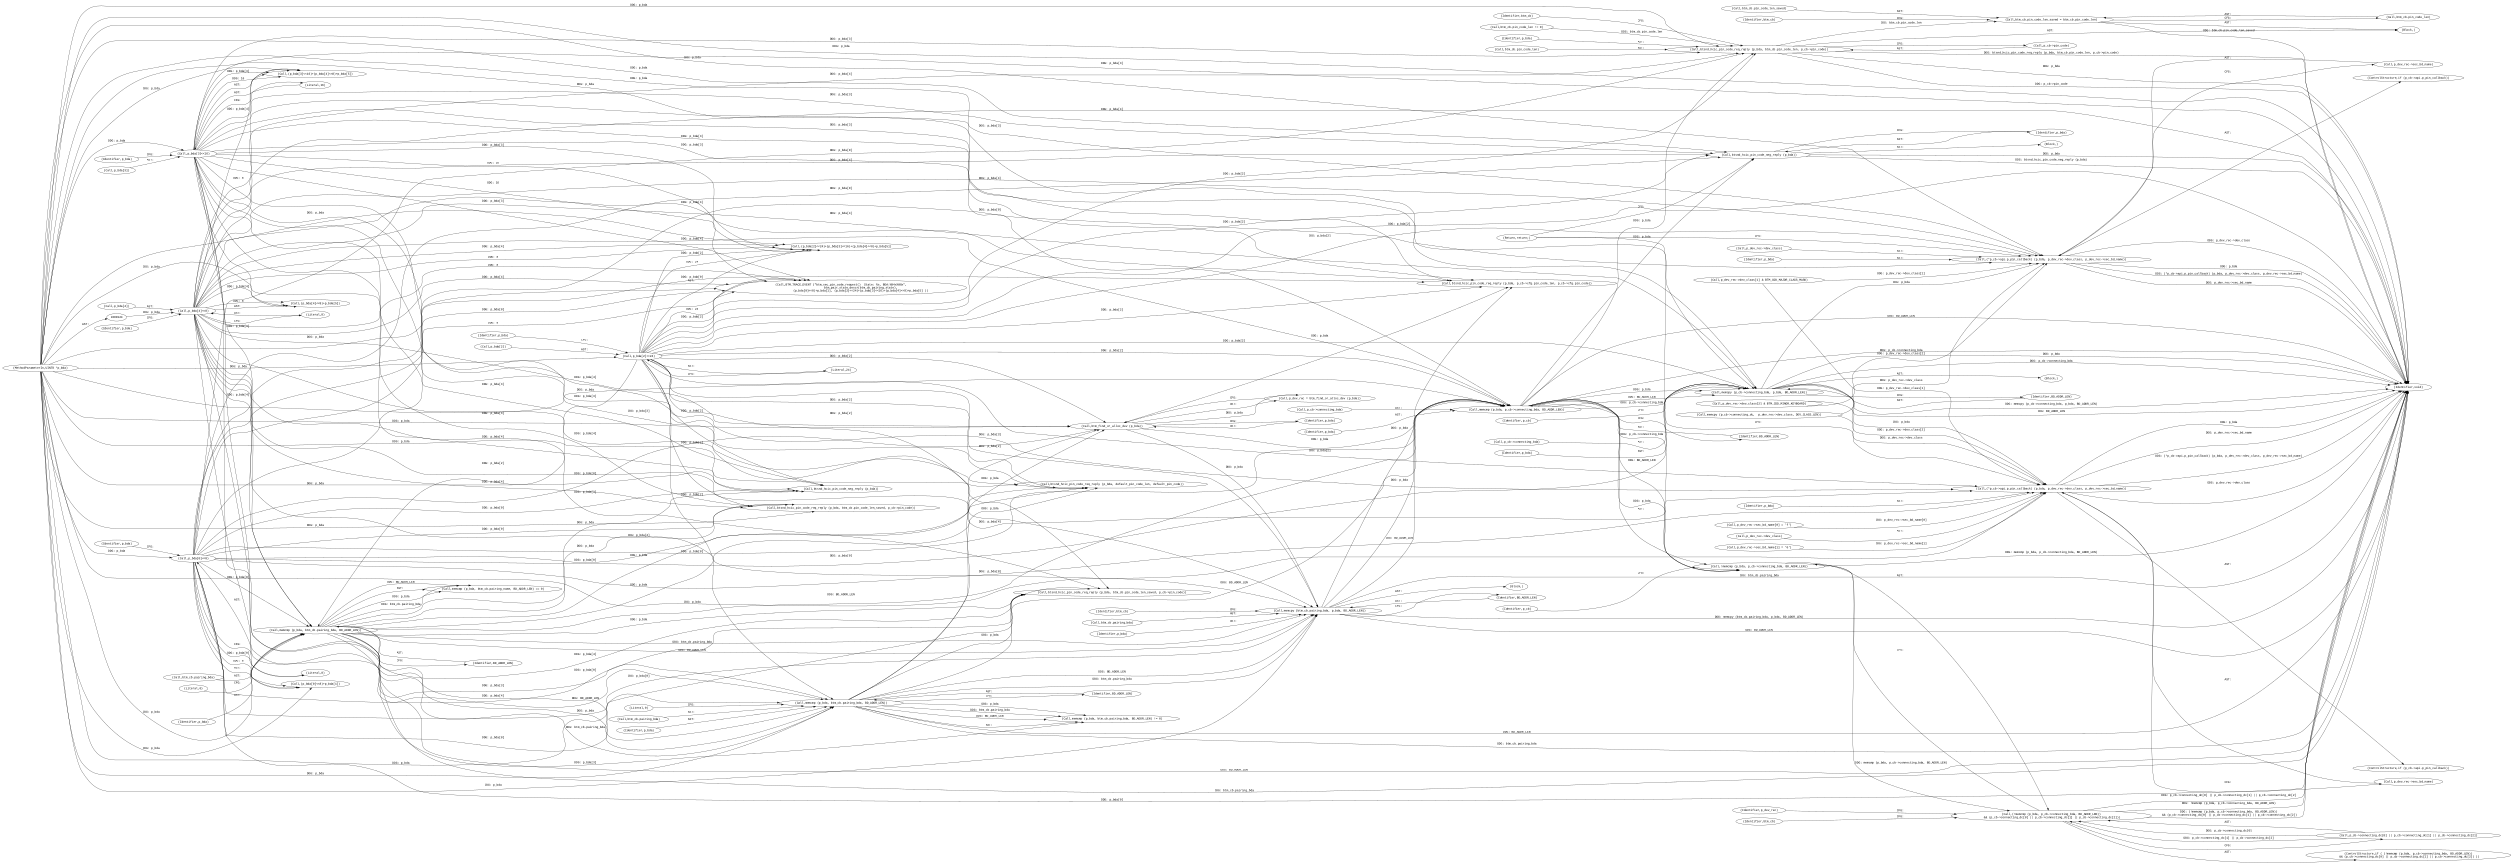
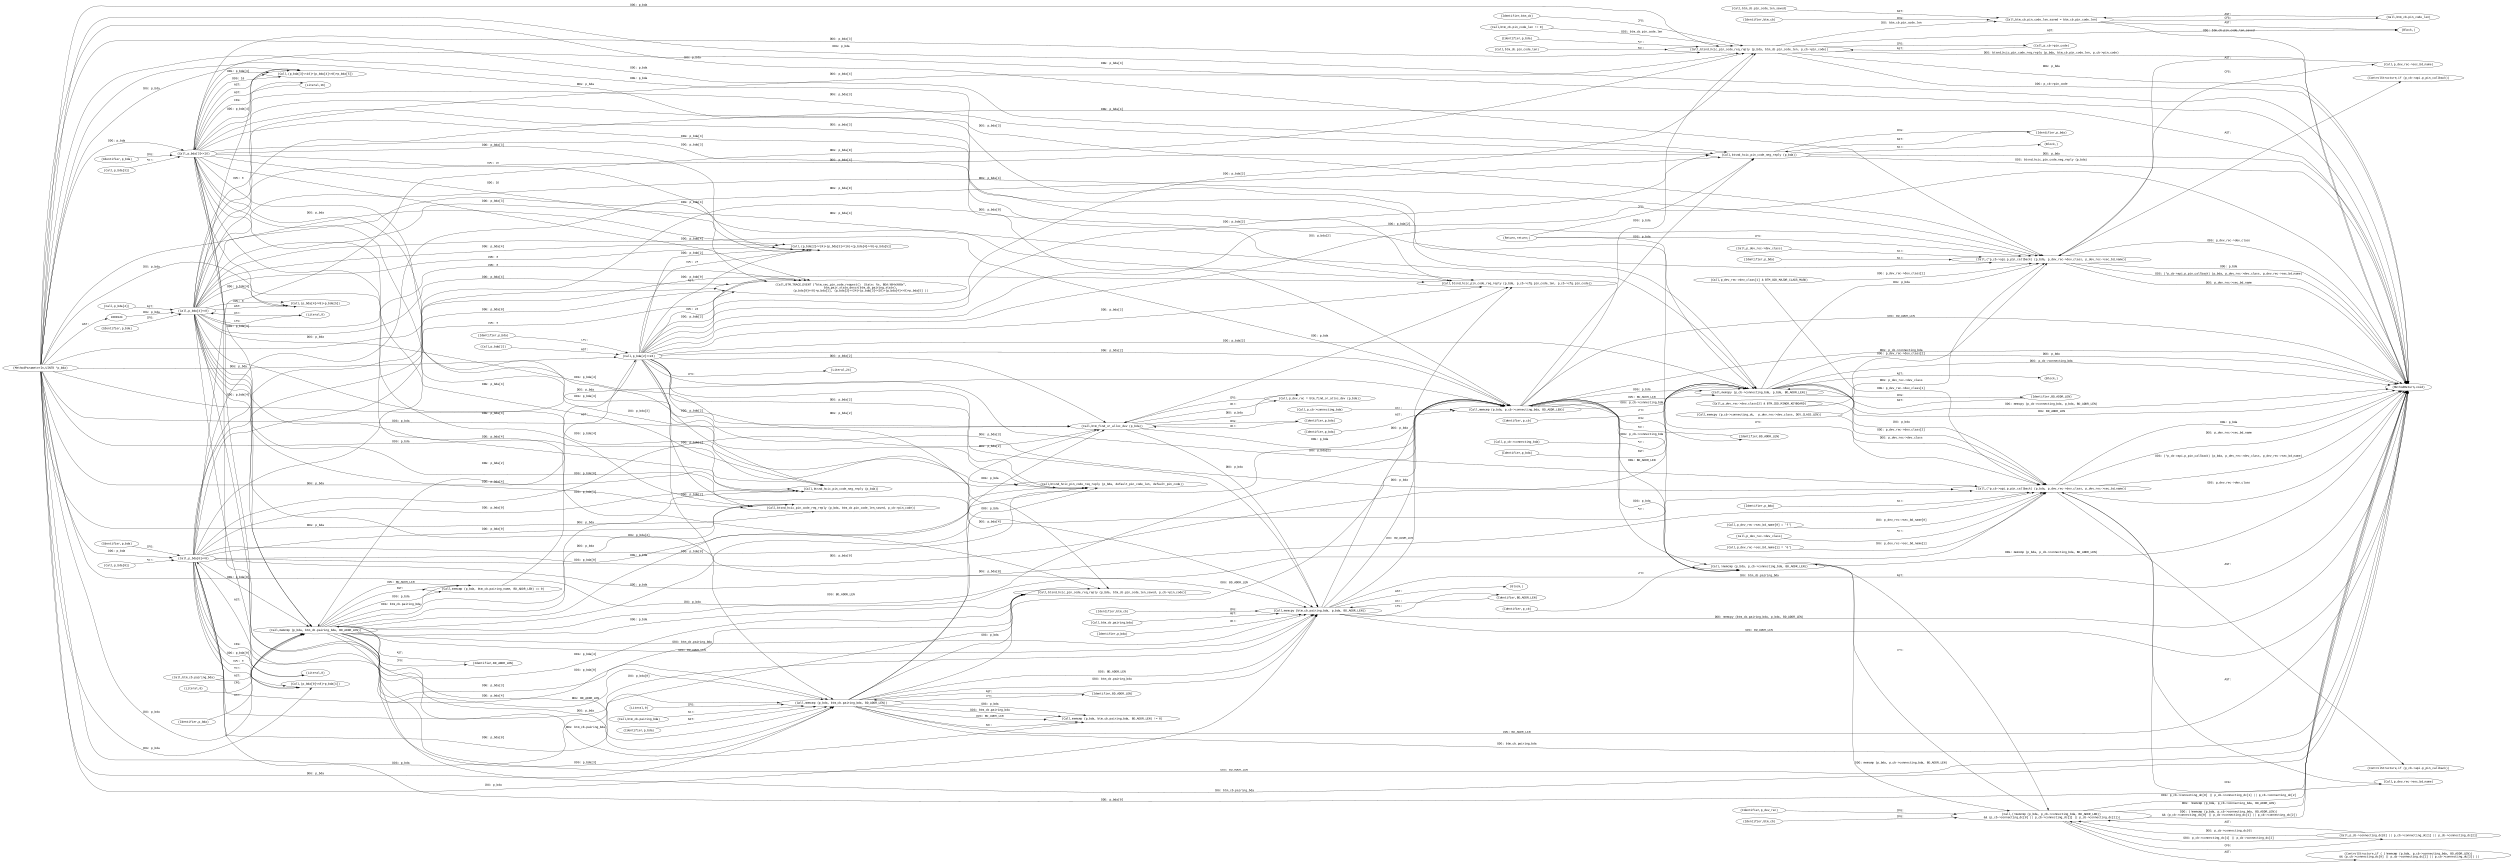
(737, 374) -> (563, 448)
(2408, 387) -> (2408, 387)
none -> (117, 565)
